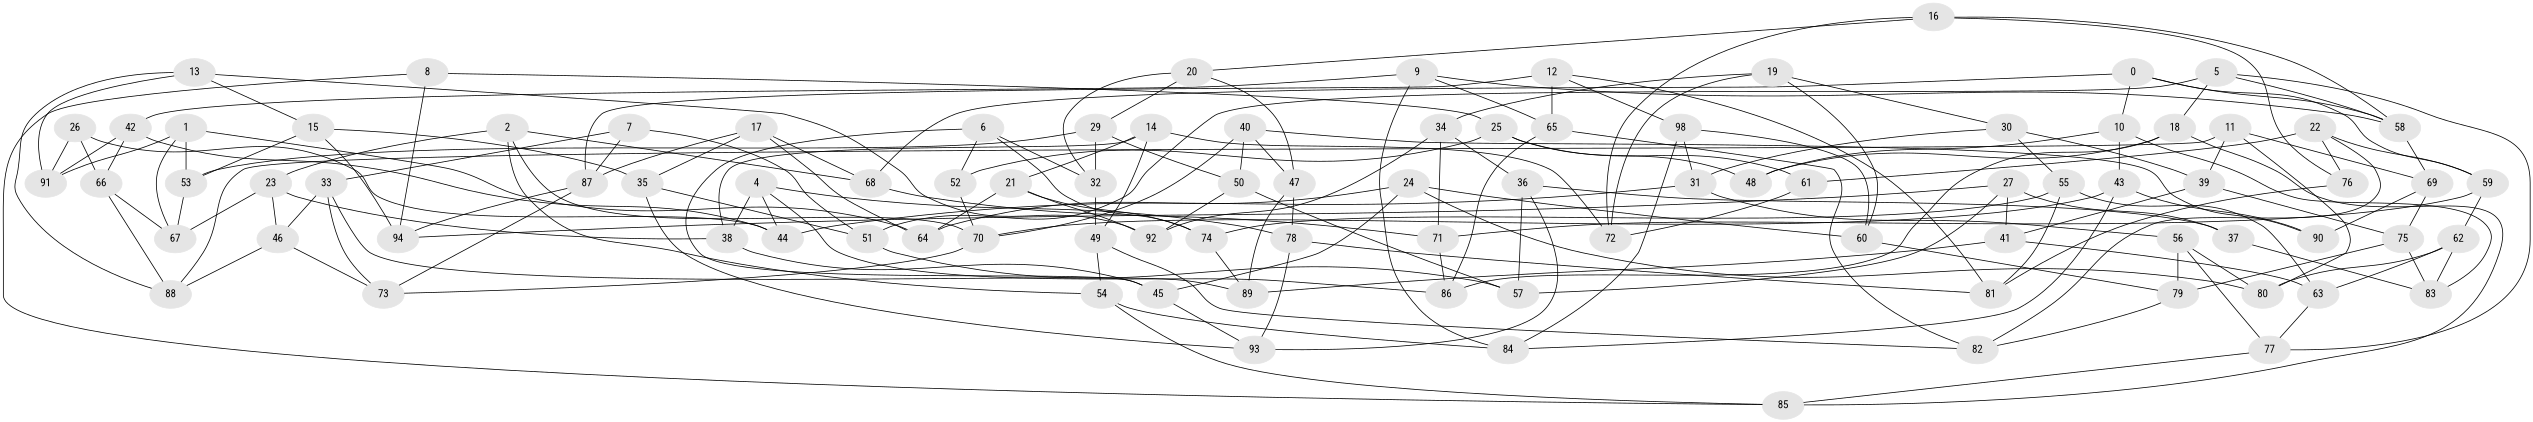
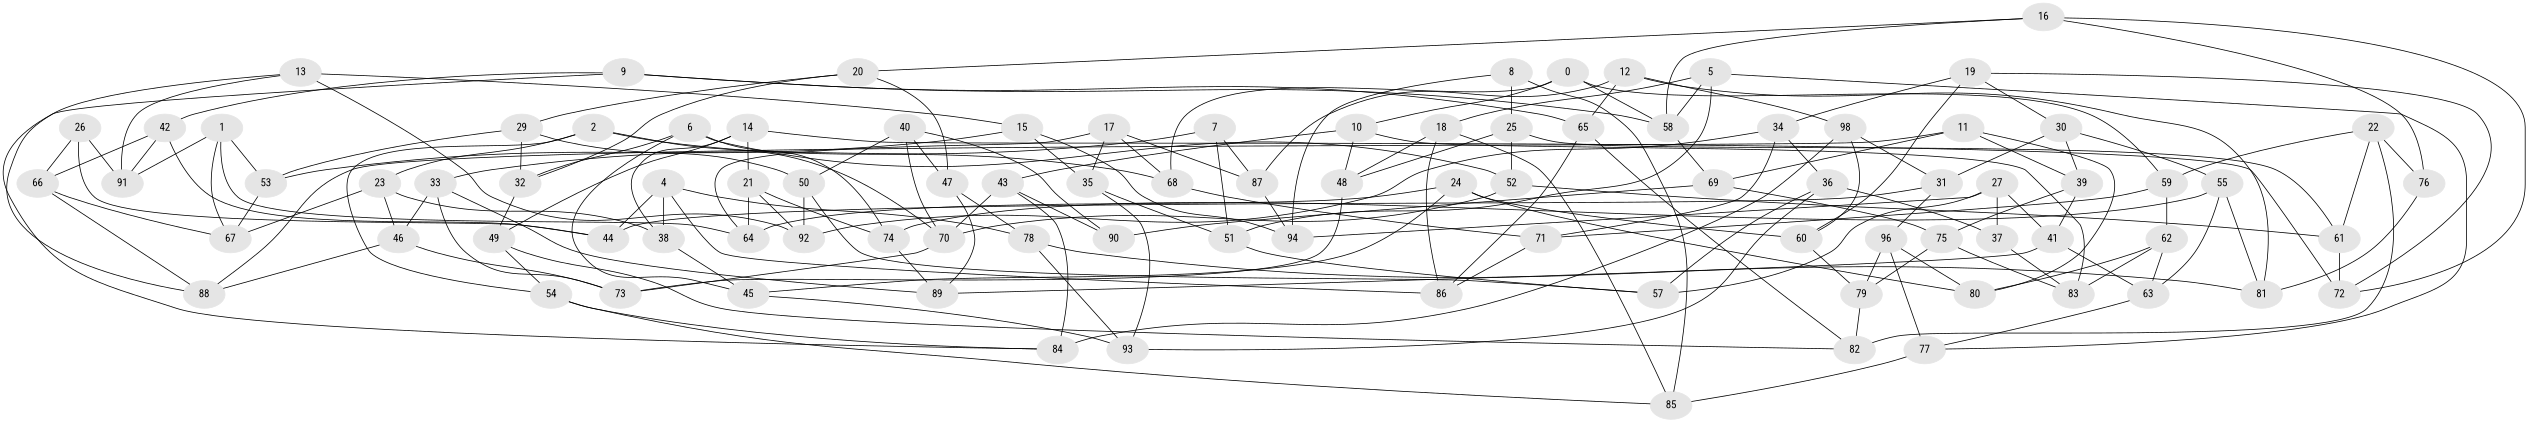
none -> (1886, 208)
(485, 239) -> (845, 280)
(2178, 239) -> (1886, 239)
